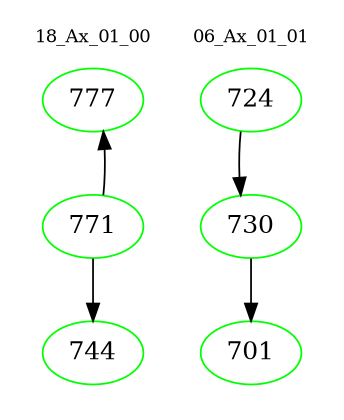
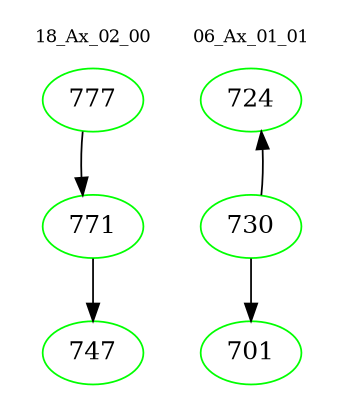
(93, 38) -> (93, 38)
(239, 154) -> (263, 172)
(105, 172) -> (81, 154)
(93, 353) -> (93, 353)
